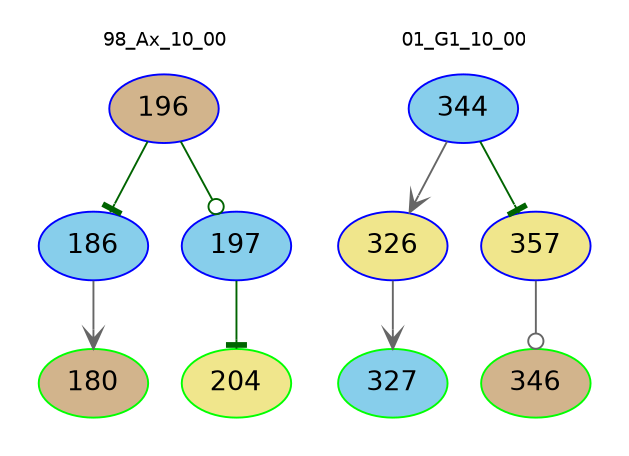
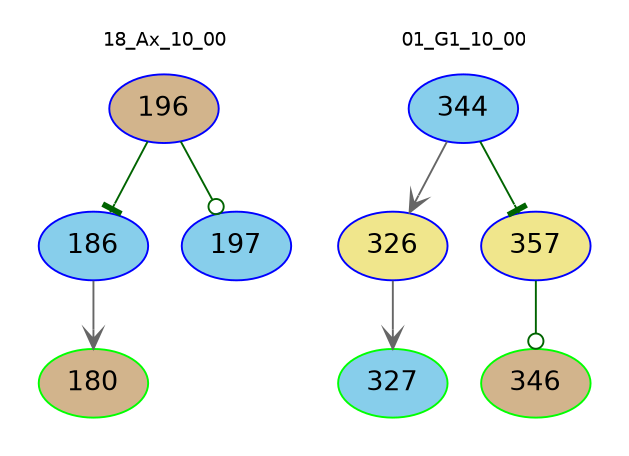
(165, 41) -> (165, 41)
(536, 307) -> (536, 307)
(236, 383) -> none
